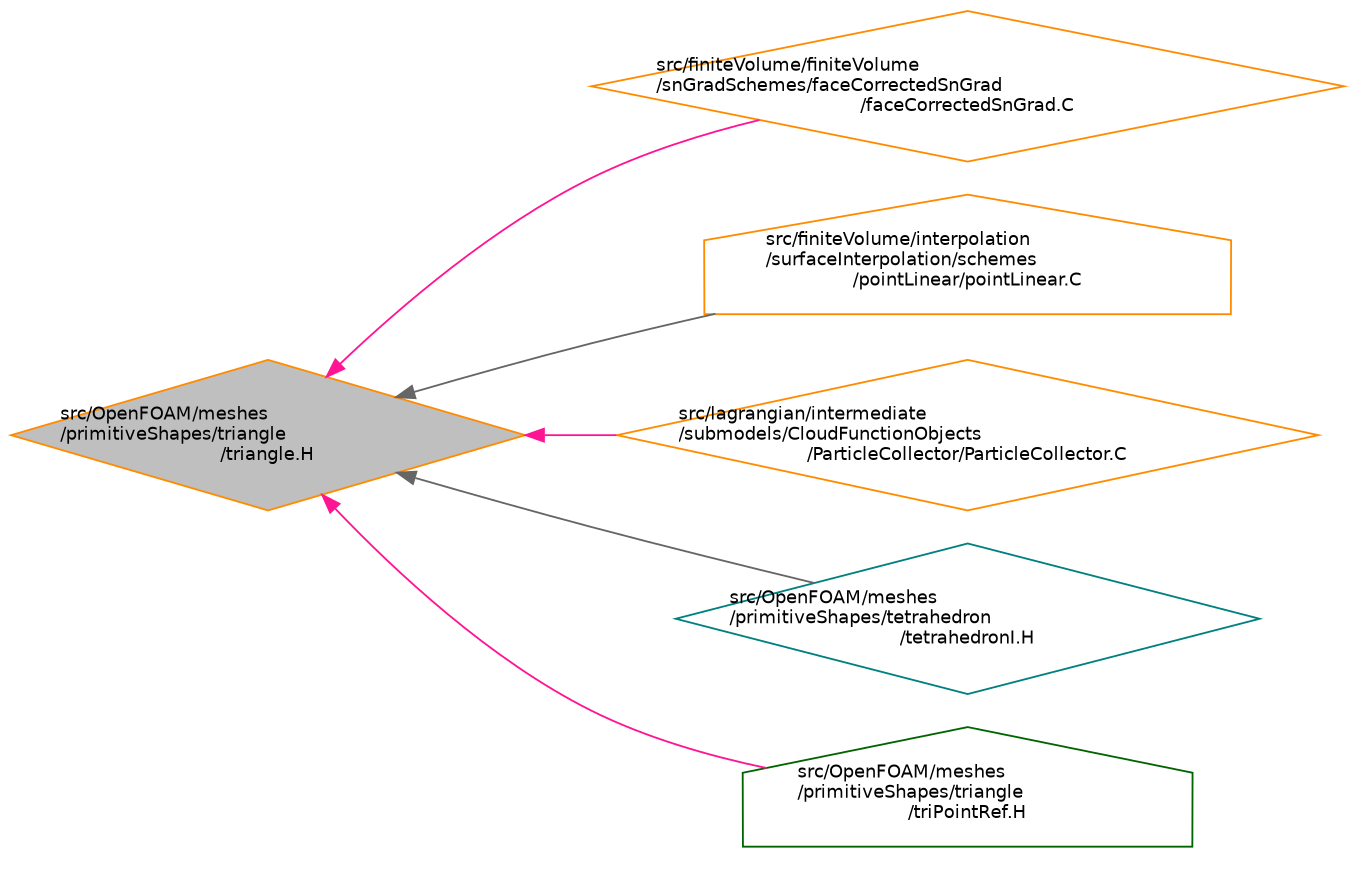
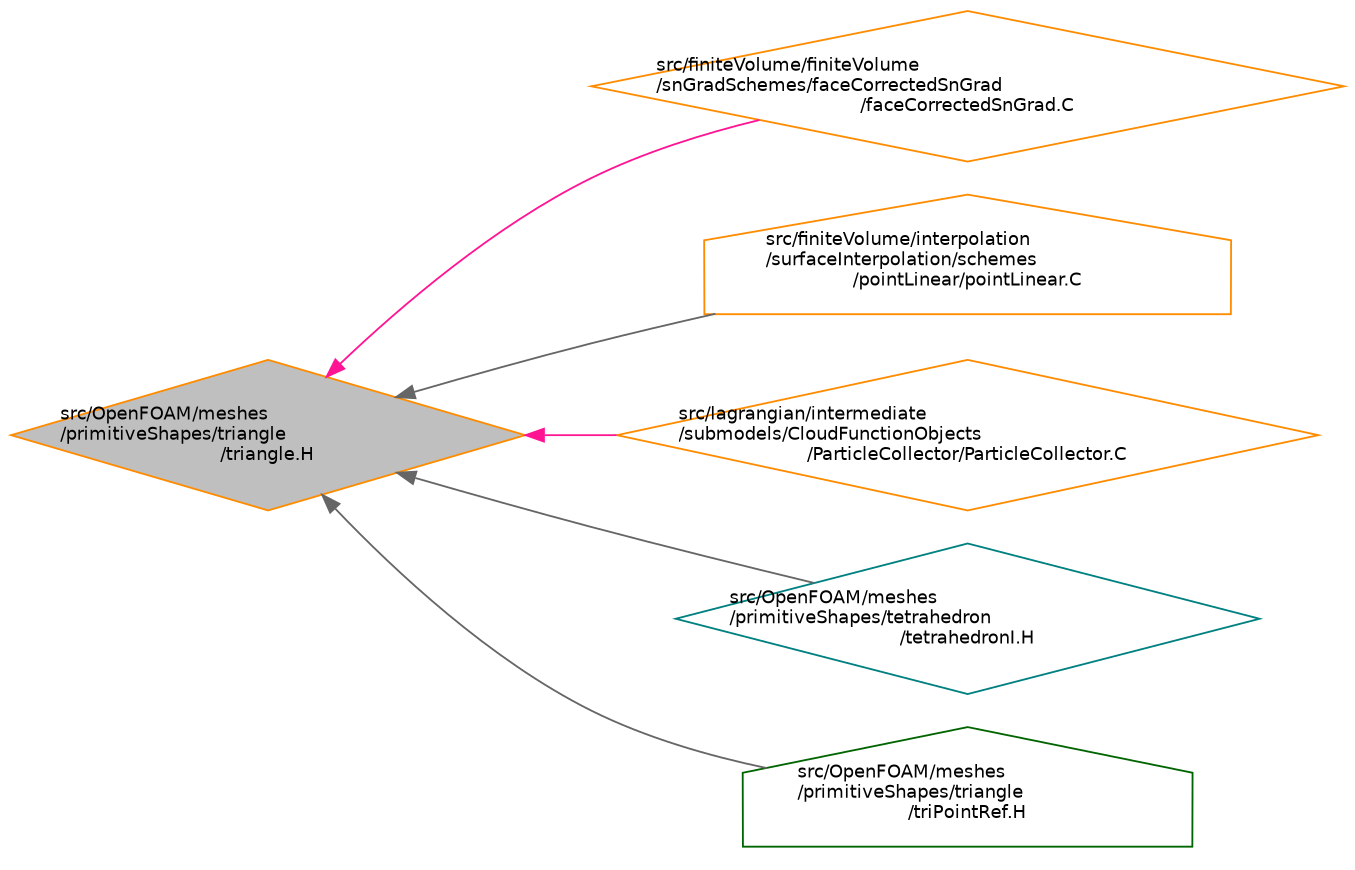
(530, 675) -> (530, 675)
